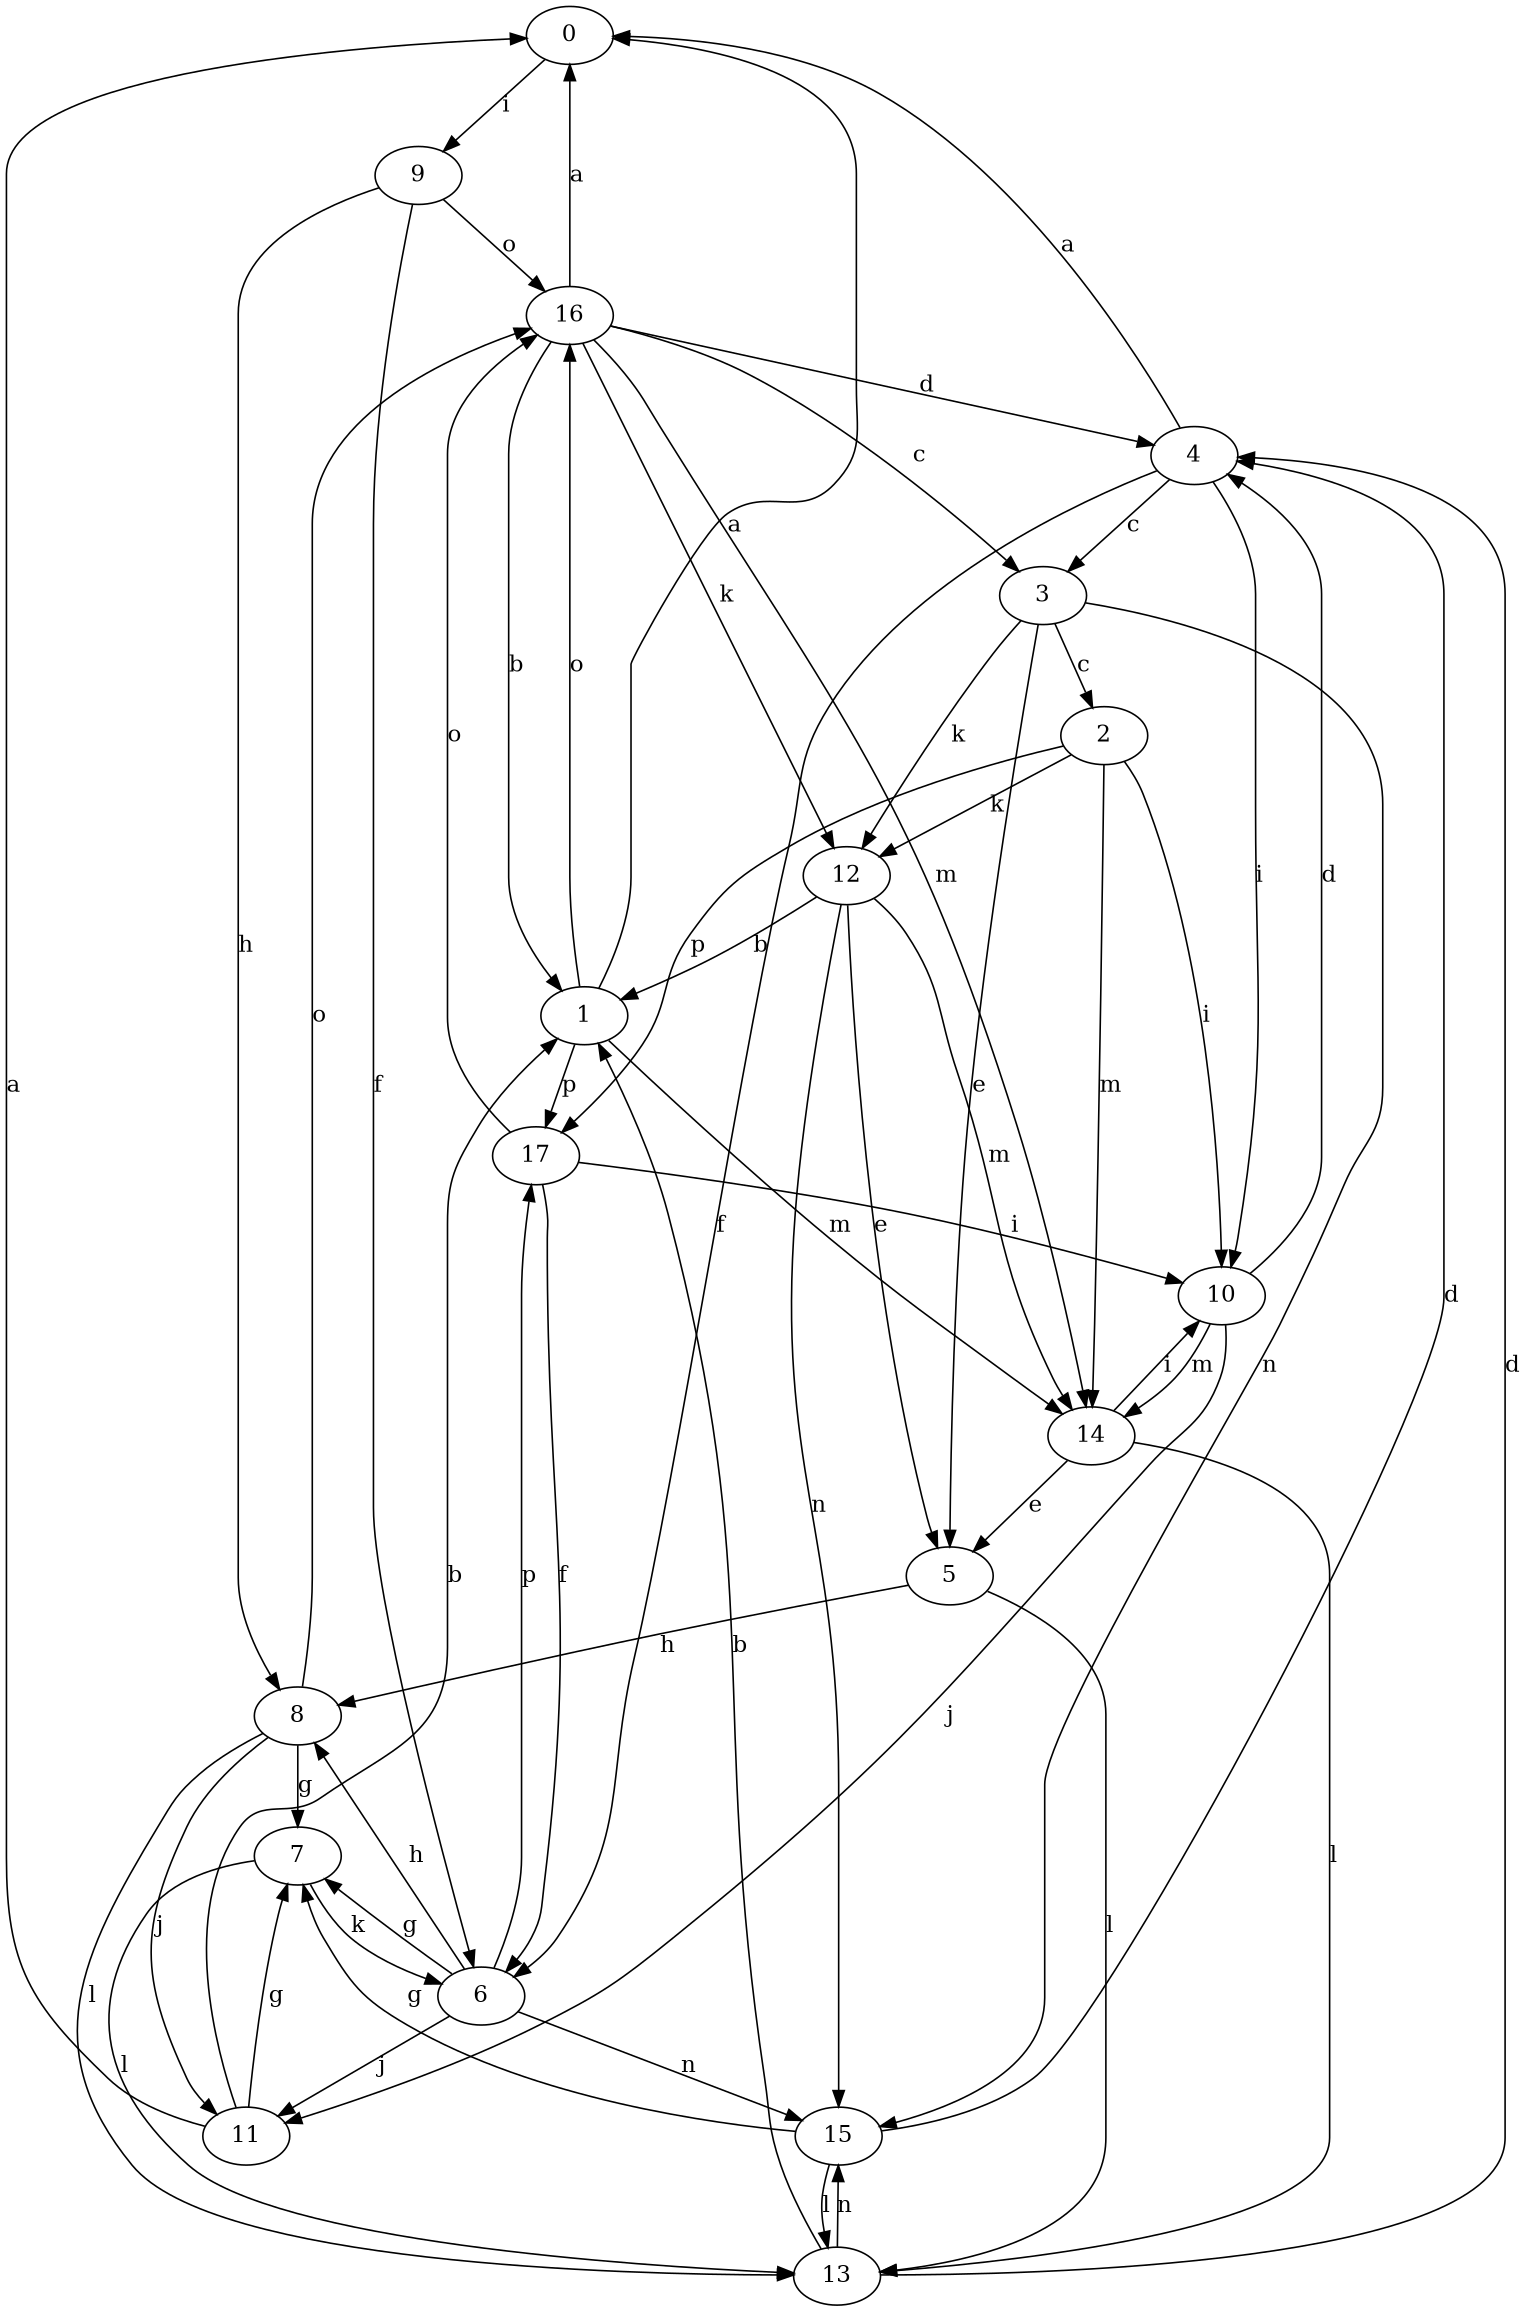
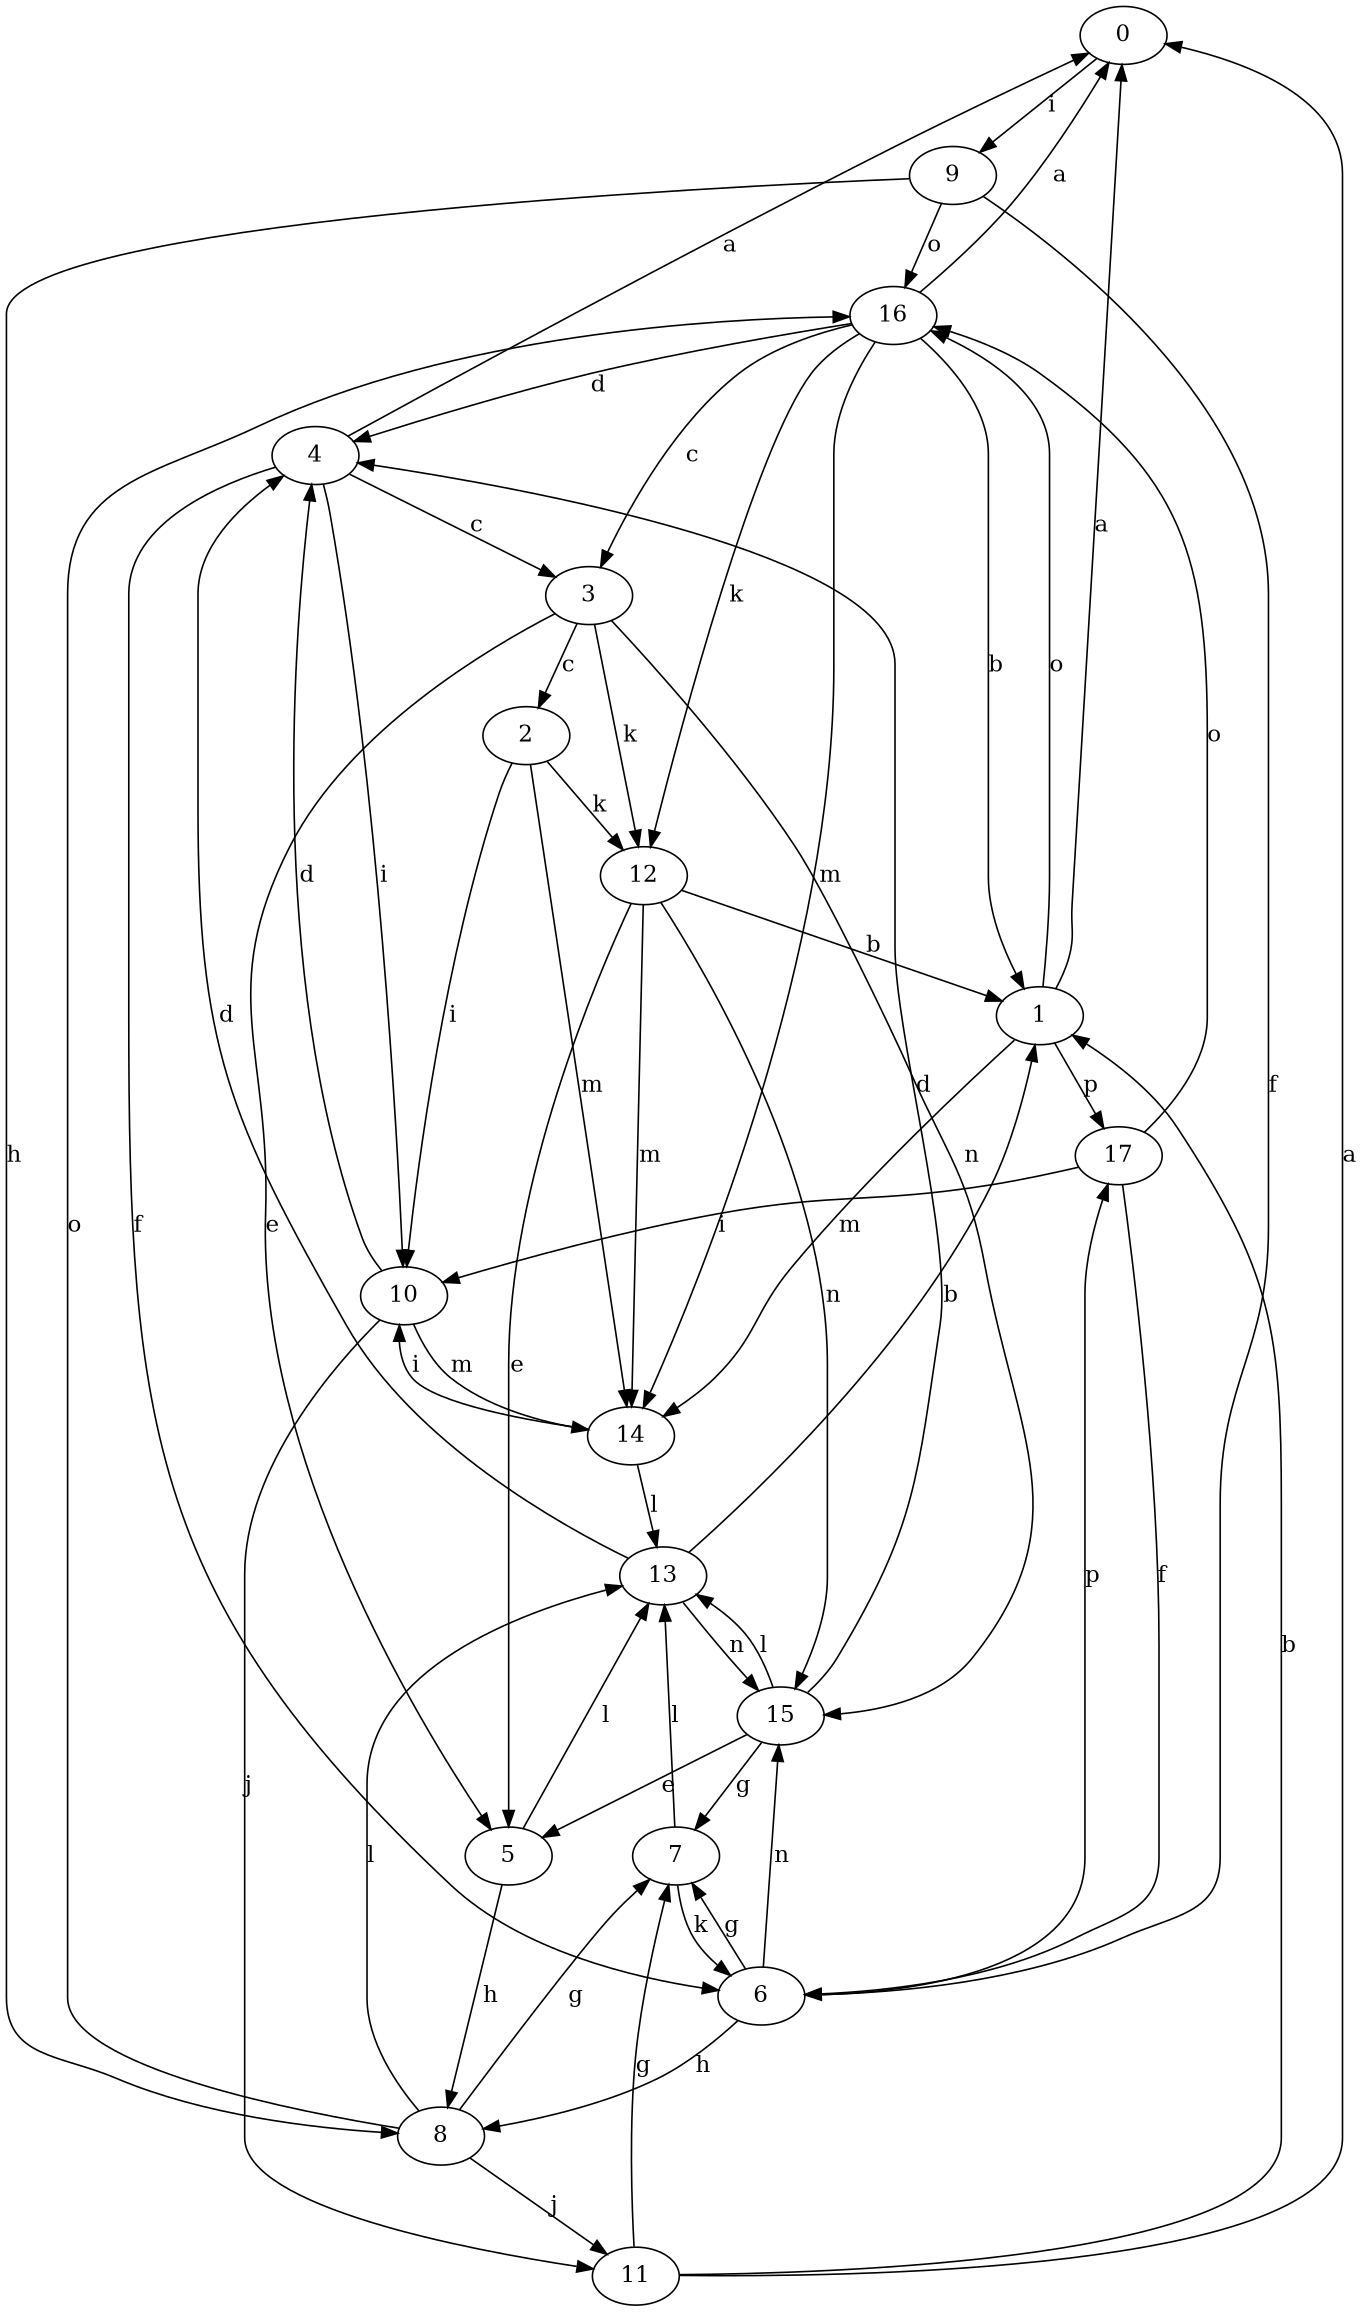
(761, 863) -> none
(1026, 1500) -> (652, 1782)
(371, 2062) -> none
